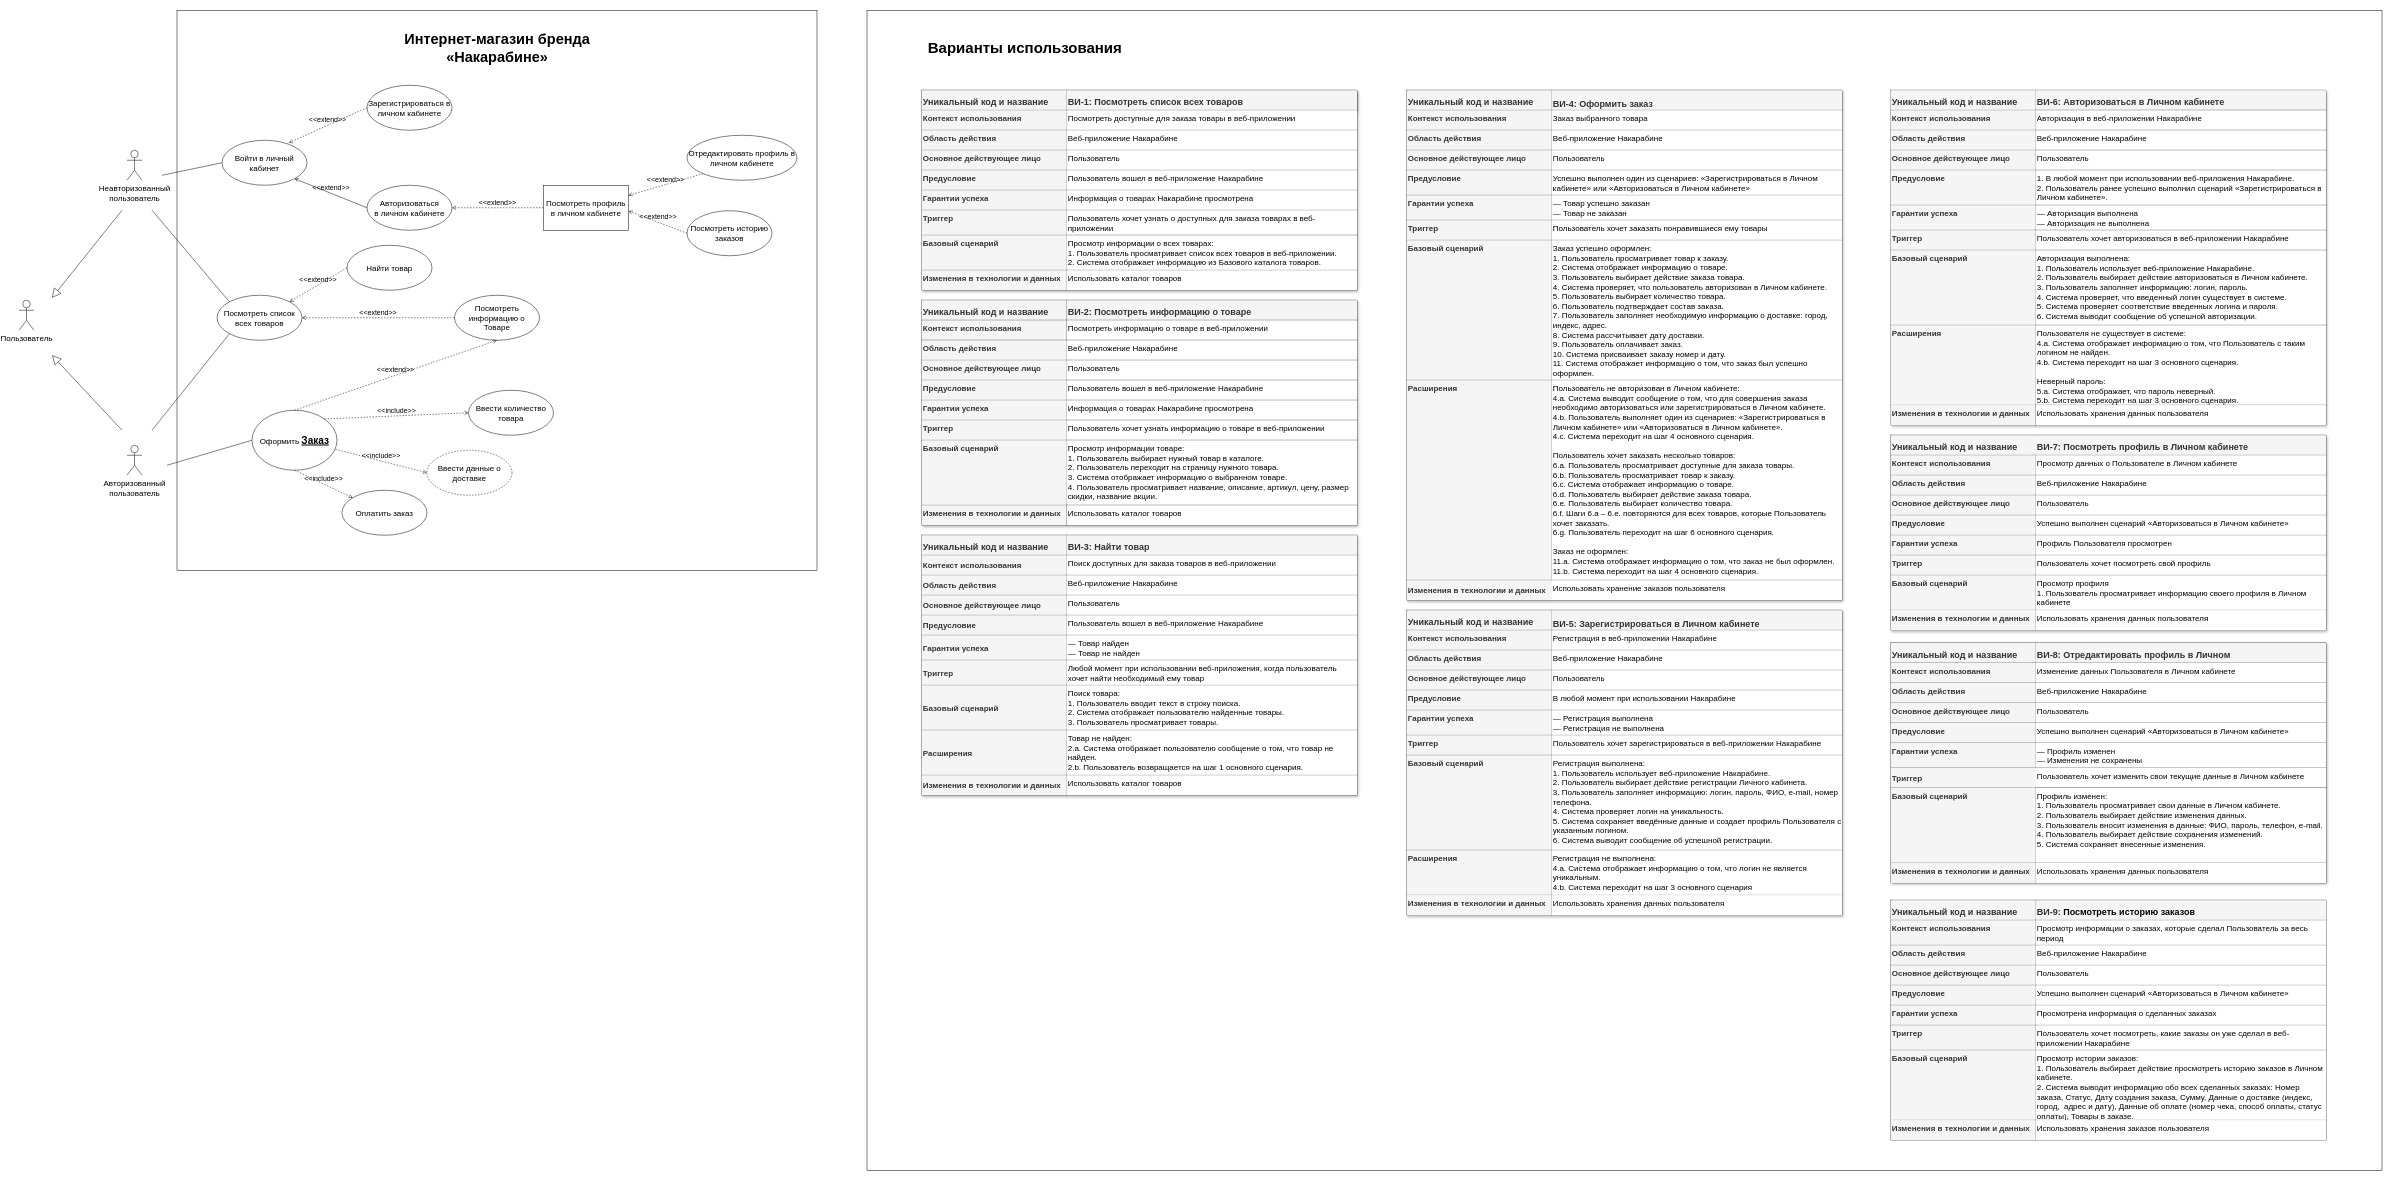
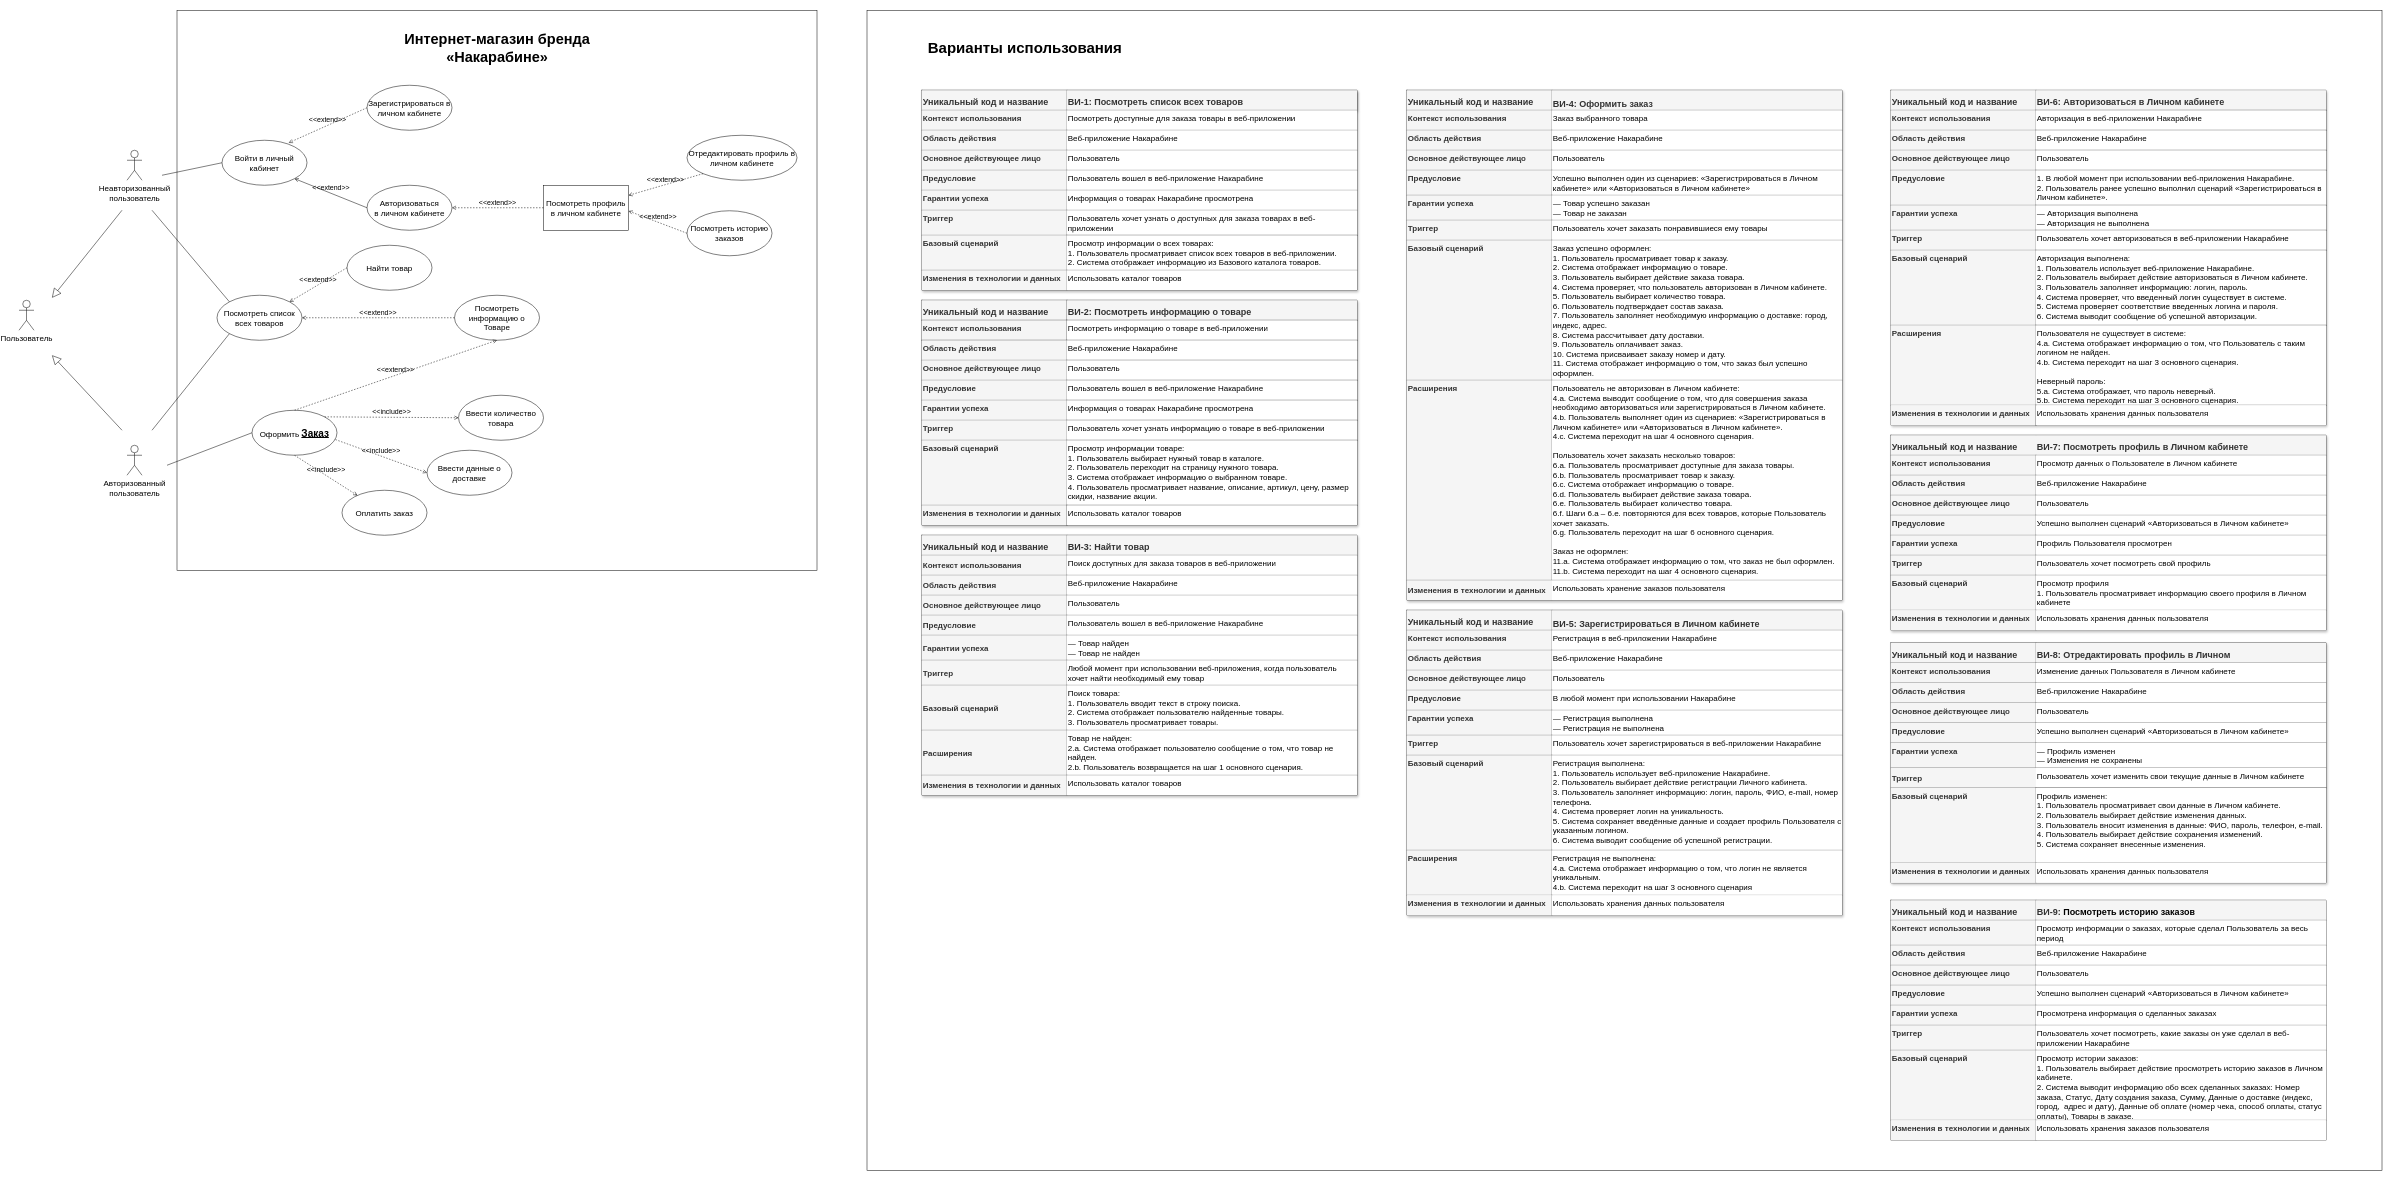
(511, 413) -> (501, 418)
(294, 440) -> (294, 433)
(469, 473) -> (469, 473)
